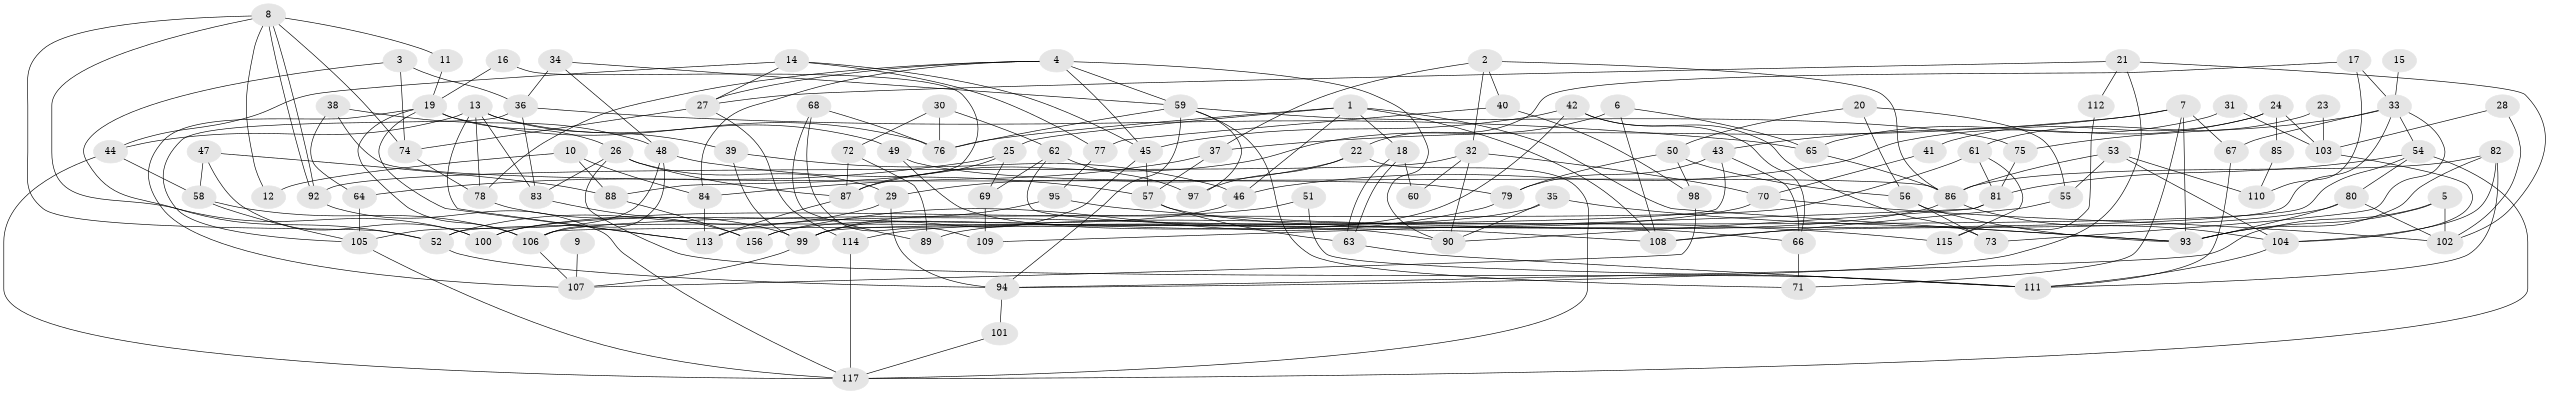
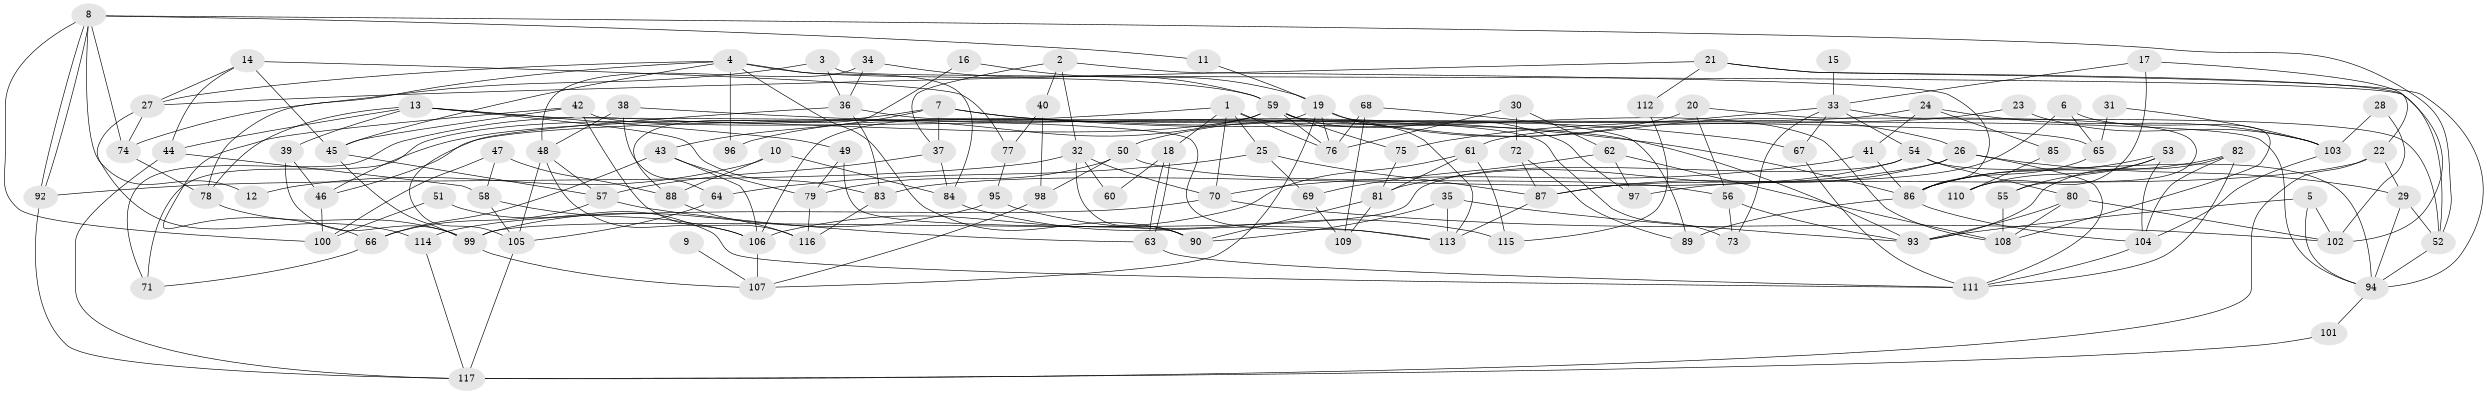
none -> (730, 152)
none -> (1889, 174)
(1677, 209) -> (1221, 152)
(755, 243) -> (807, 243)
(1793, 366) -> (2221, 165)
